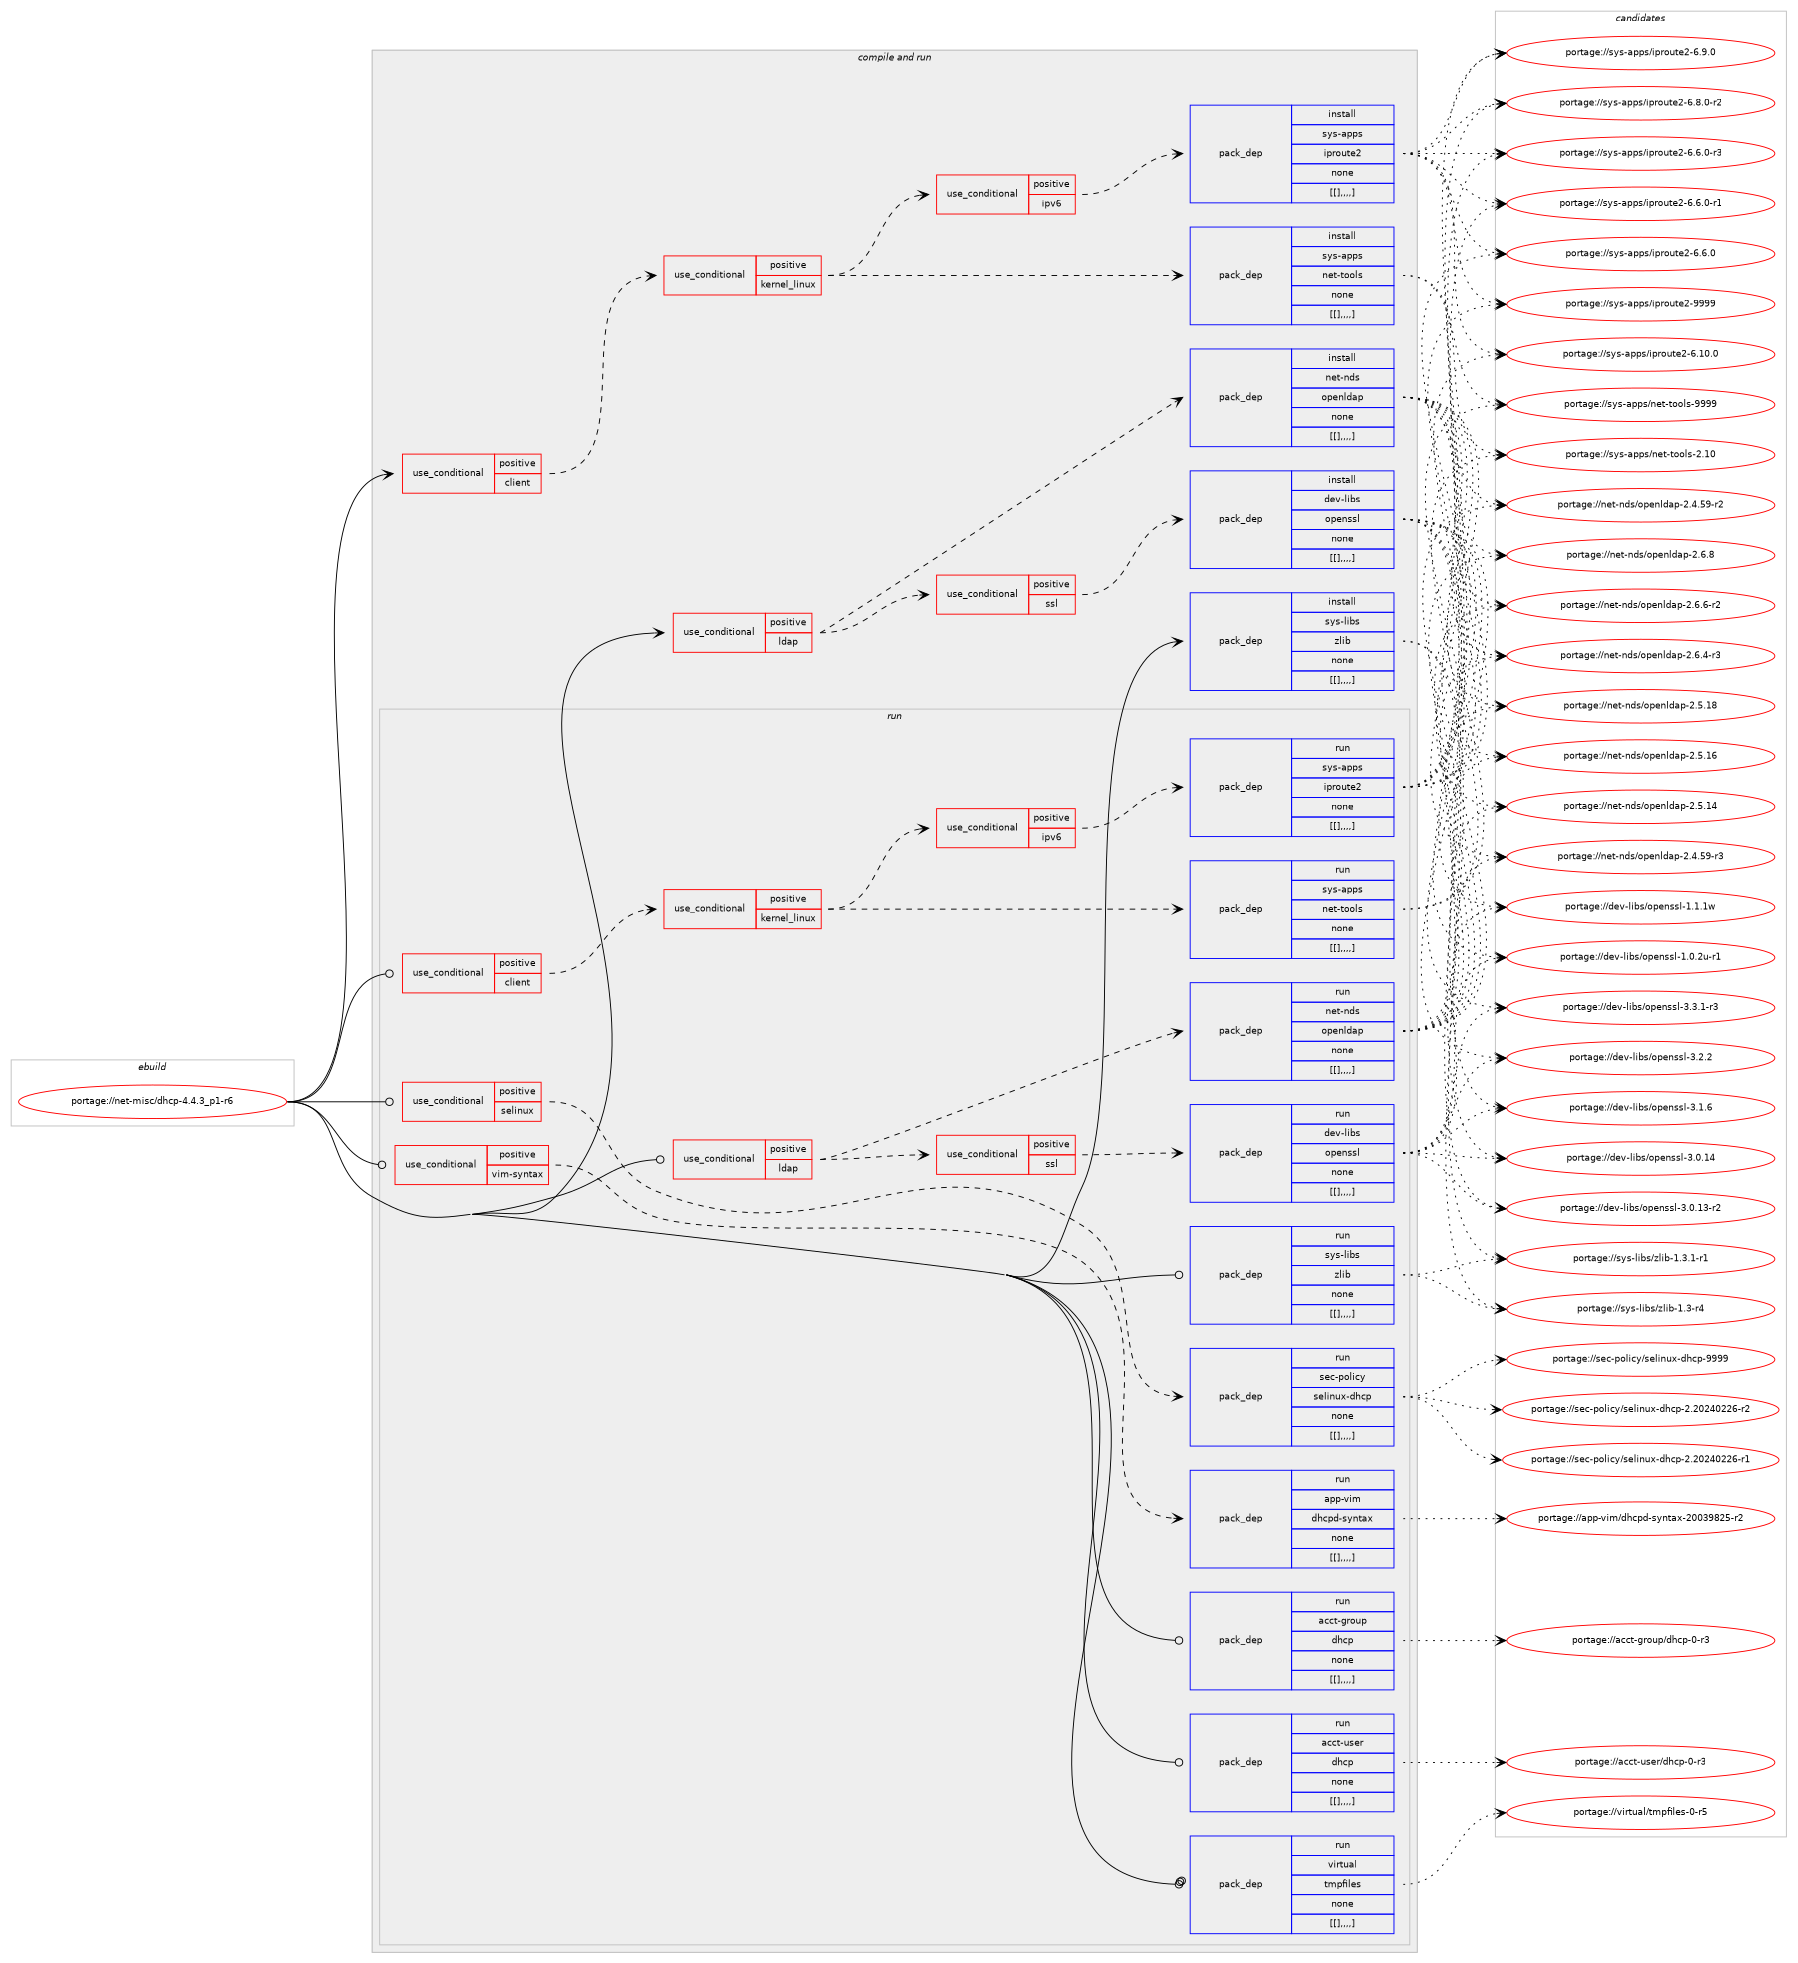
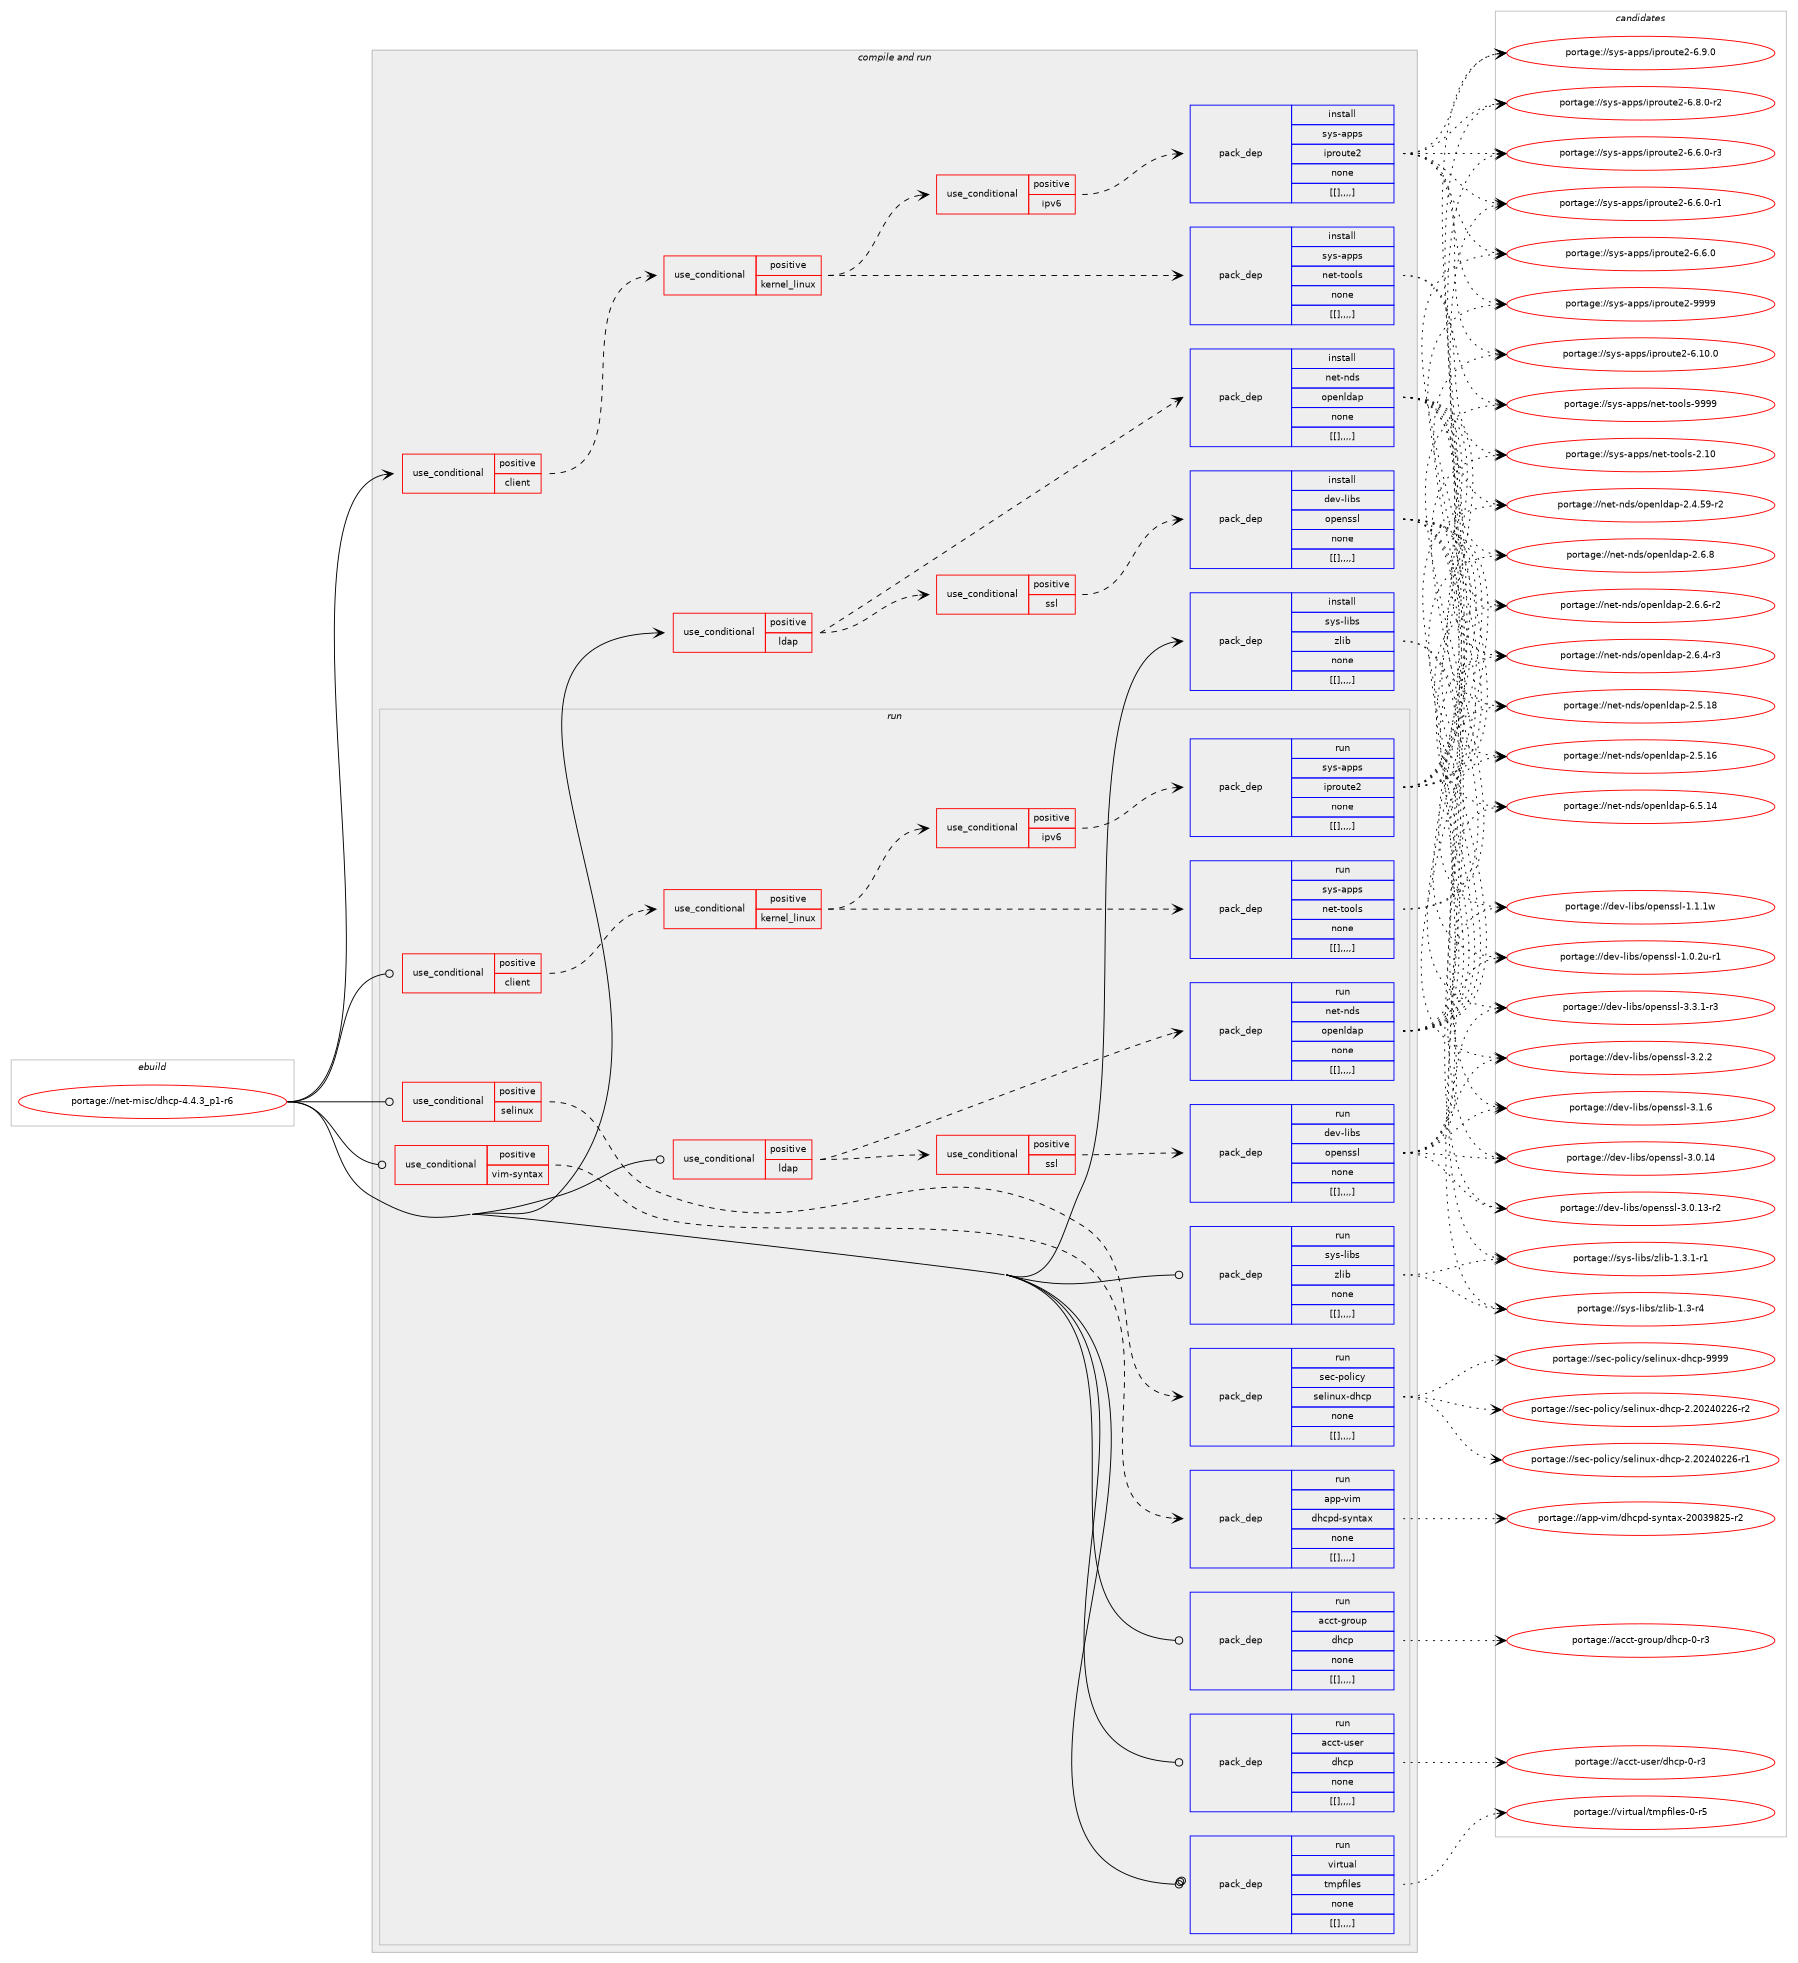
(1641, 807) -> (1641, 807)
(1641, 857) -> none
